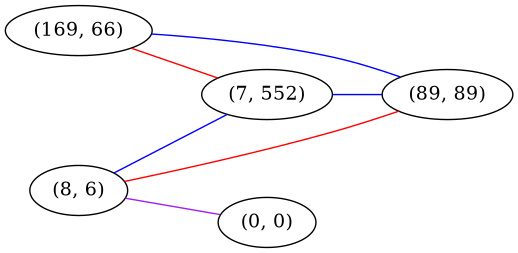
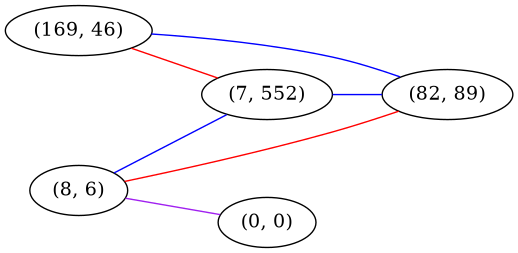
(79, 31) -> (79, 31)
(448, 95) -> (448, 95)
